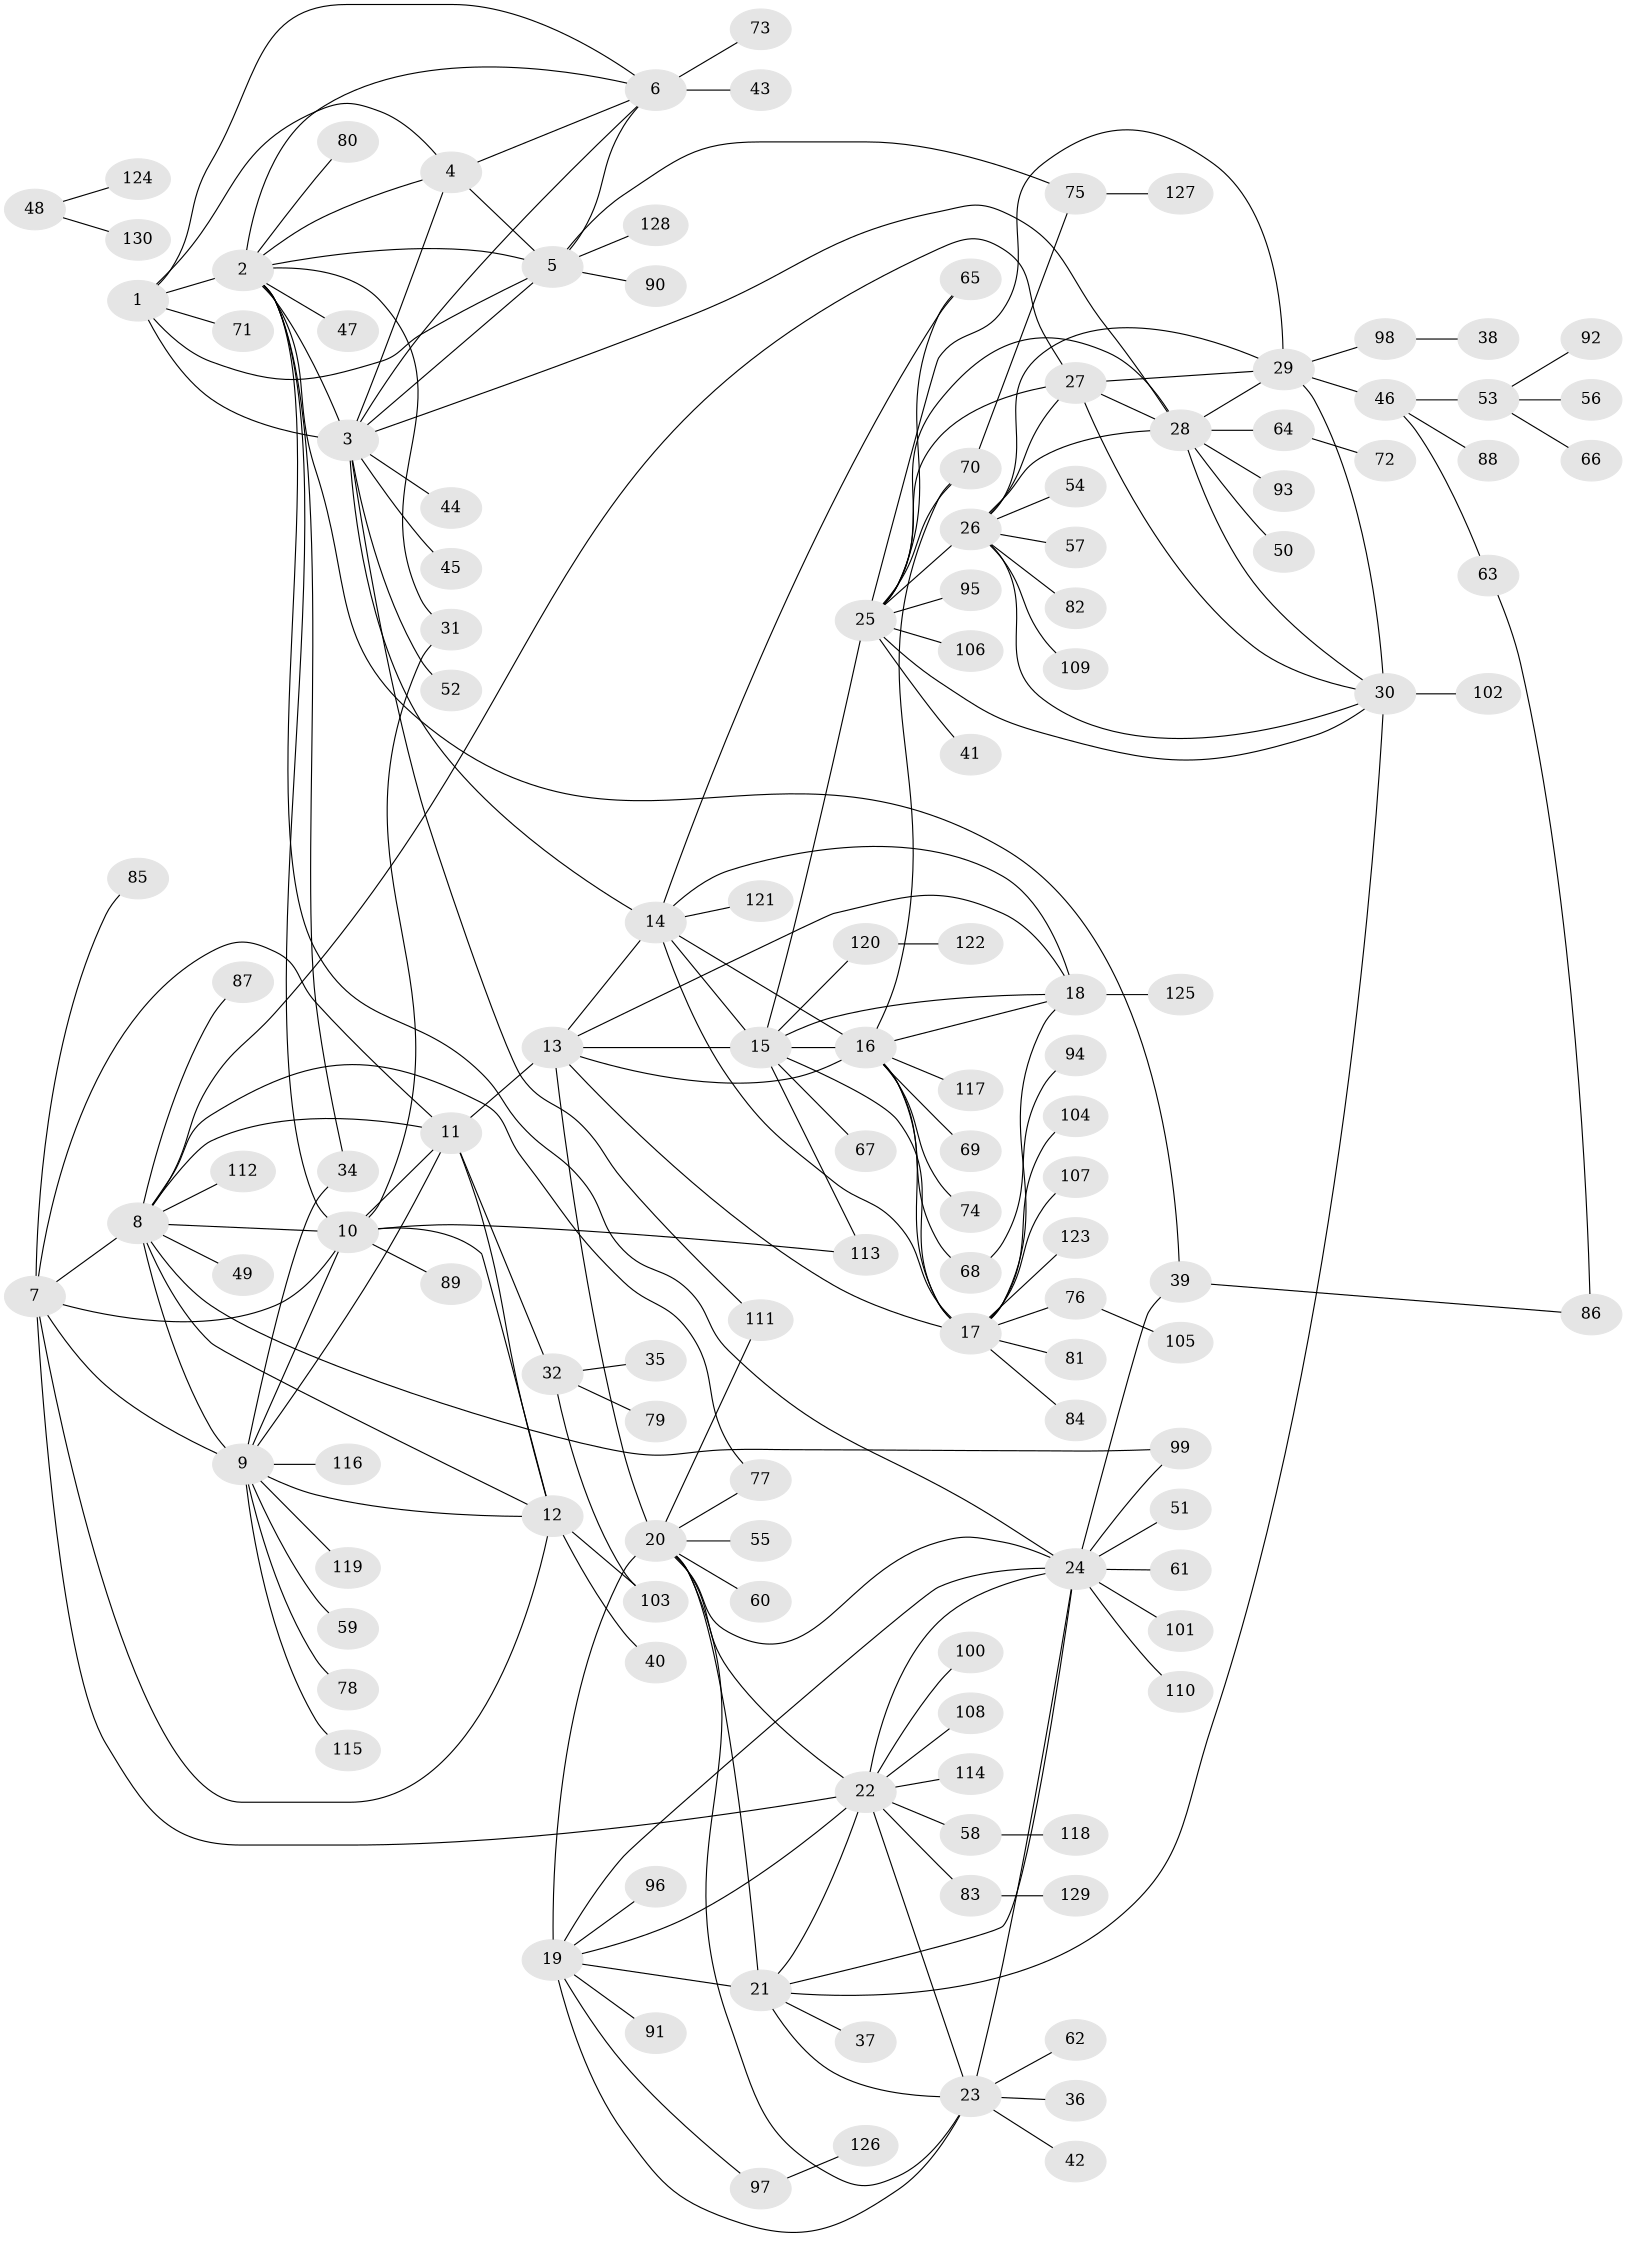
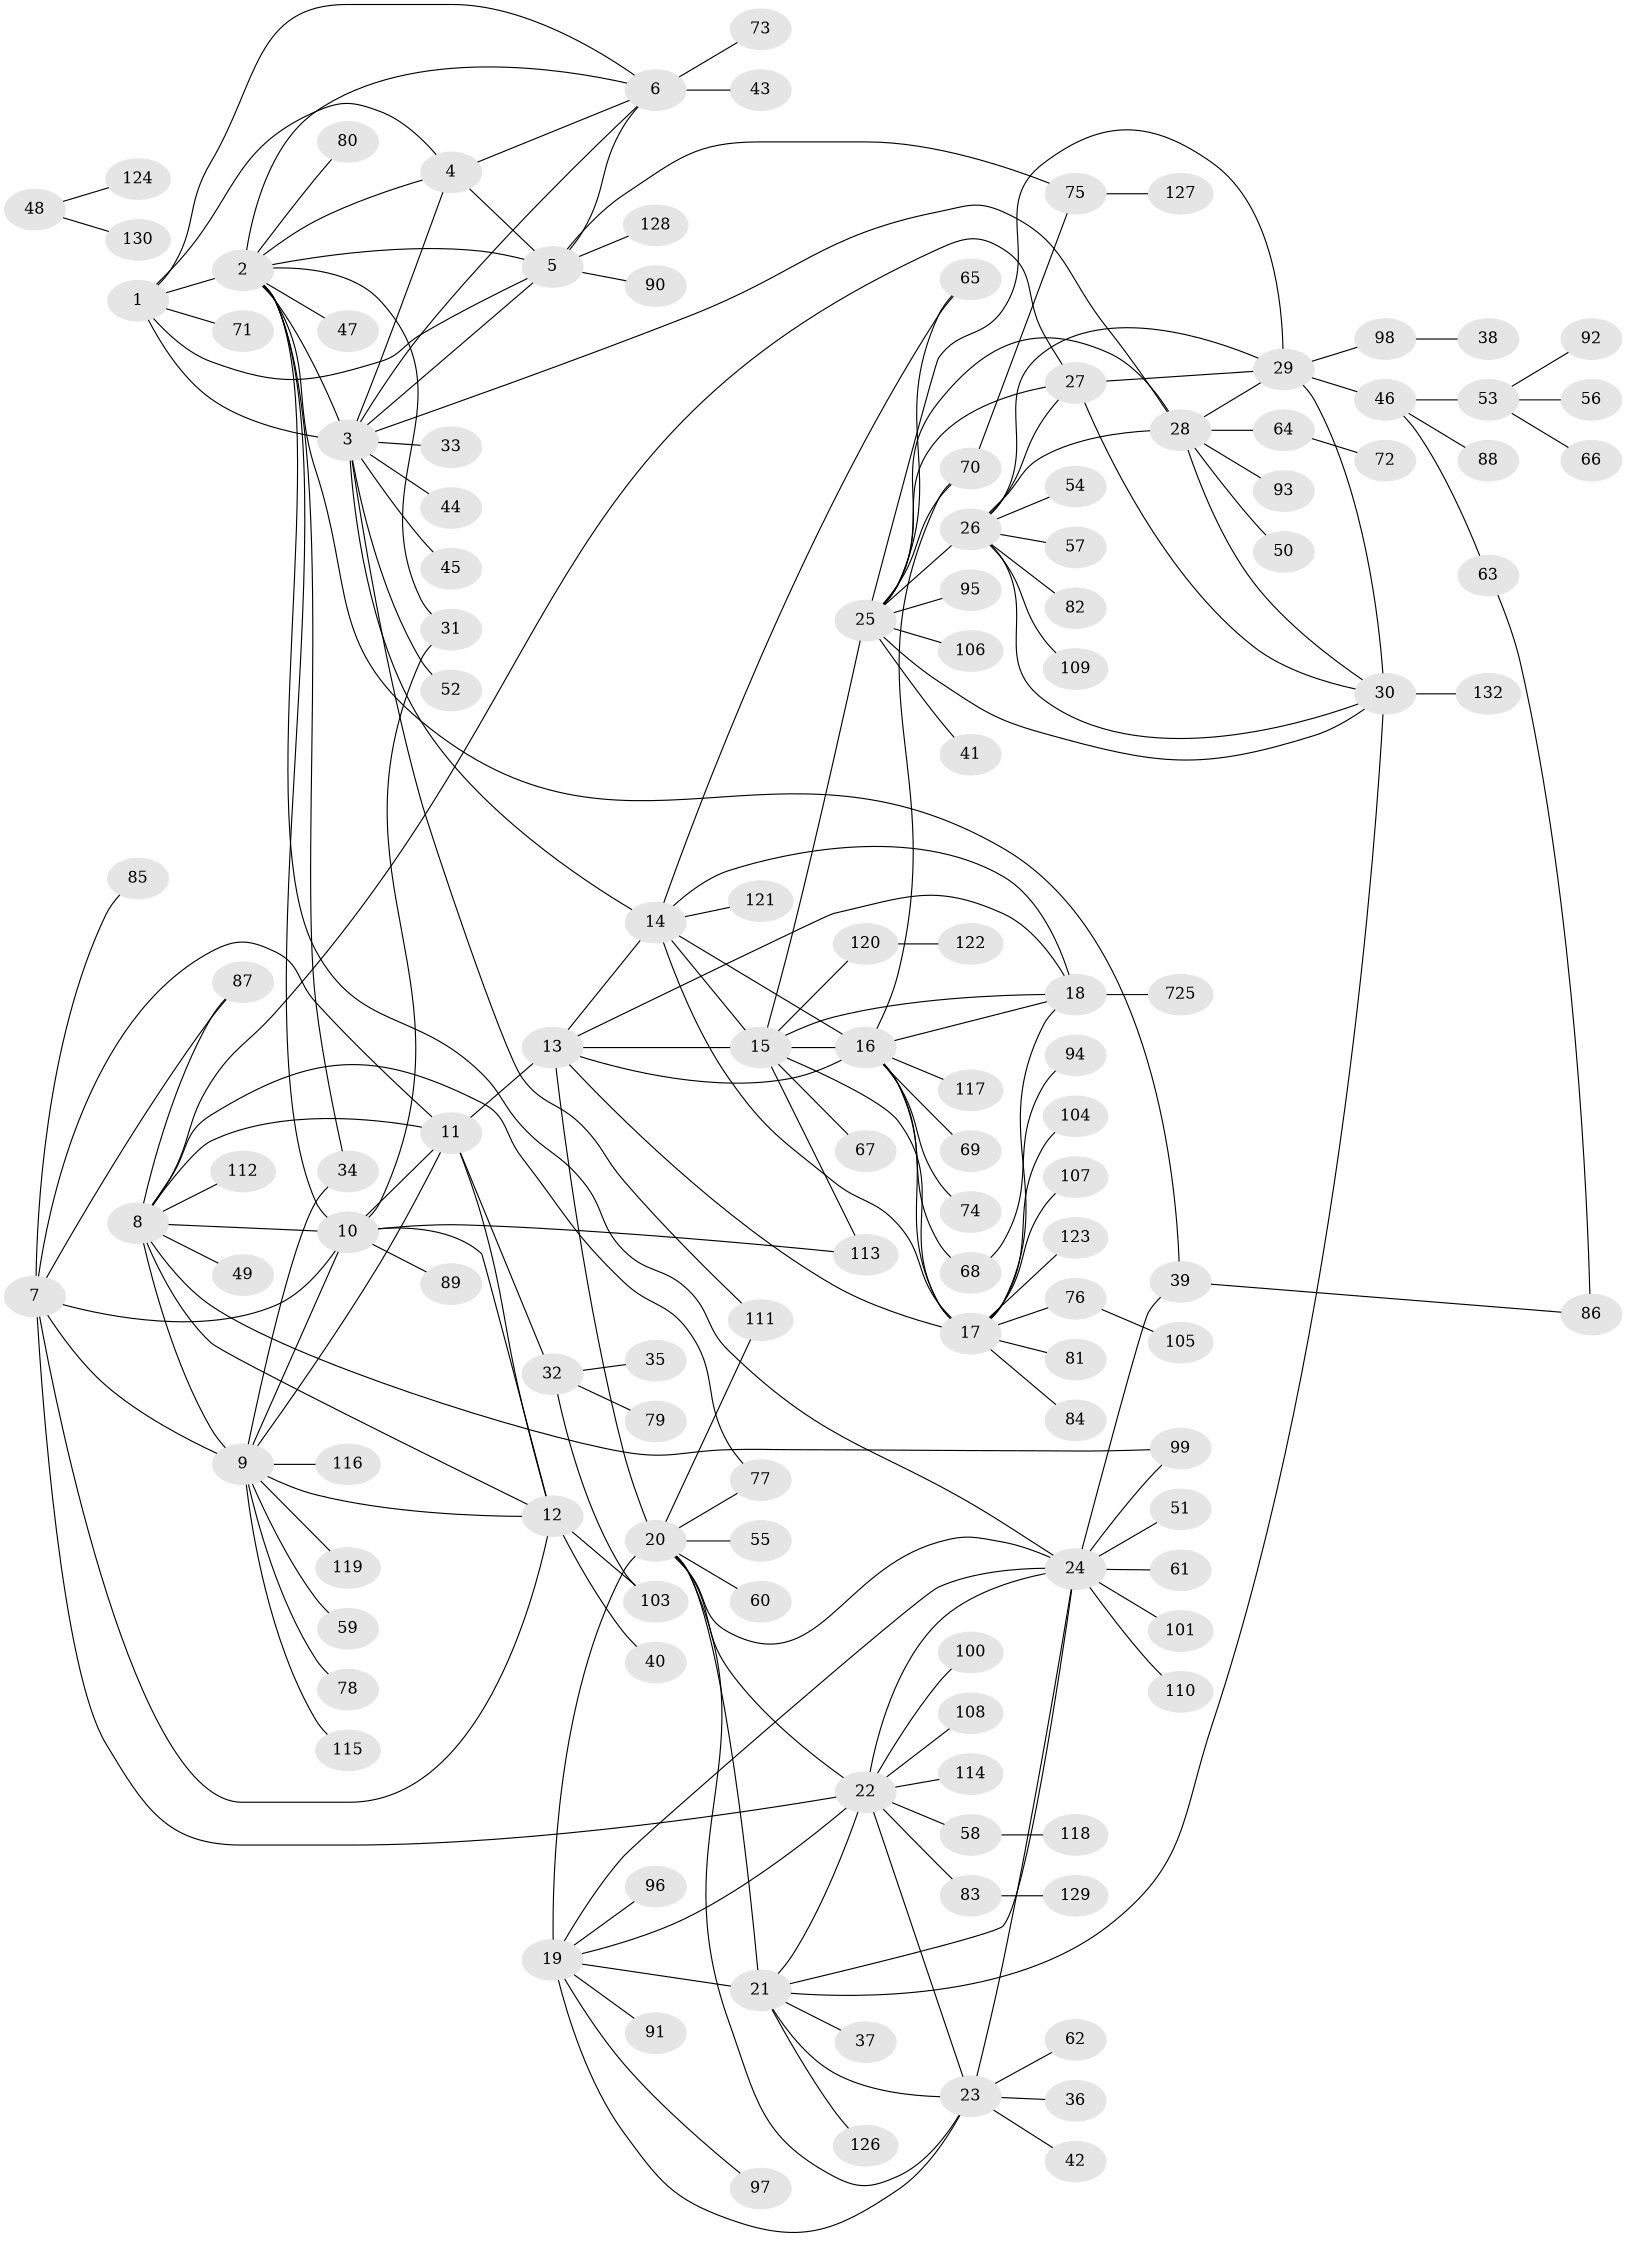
(1128, 407) -> none
none -> (451, 447)
(1488, 694) -> (1488, 694)
(1181, 995) -> (1181, 995)
(87, 1260) -> (132, 1135)
(808, 2170) -> (808, 2071)
